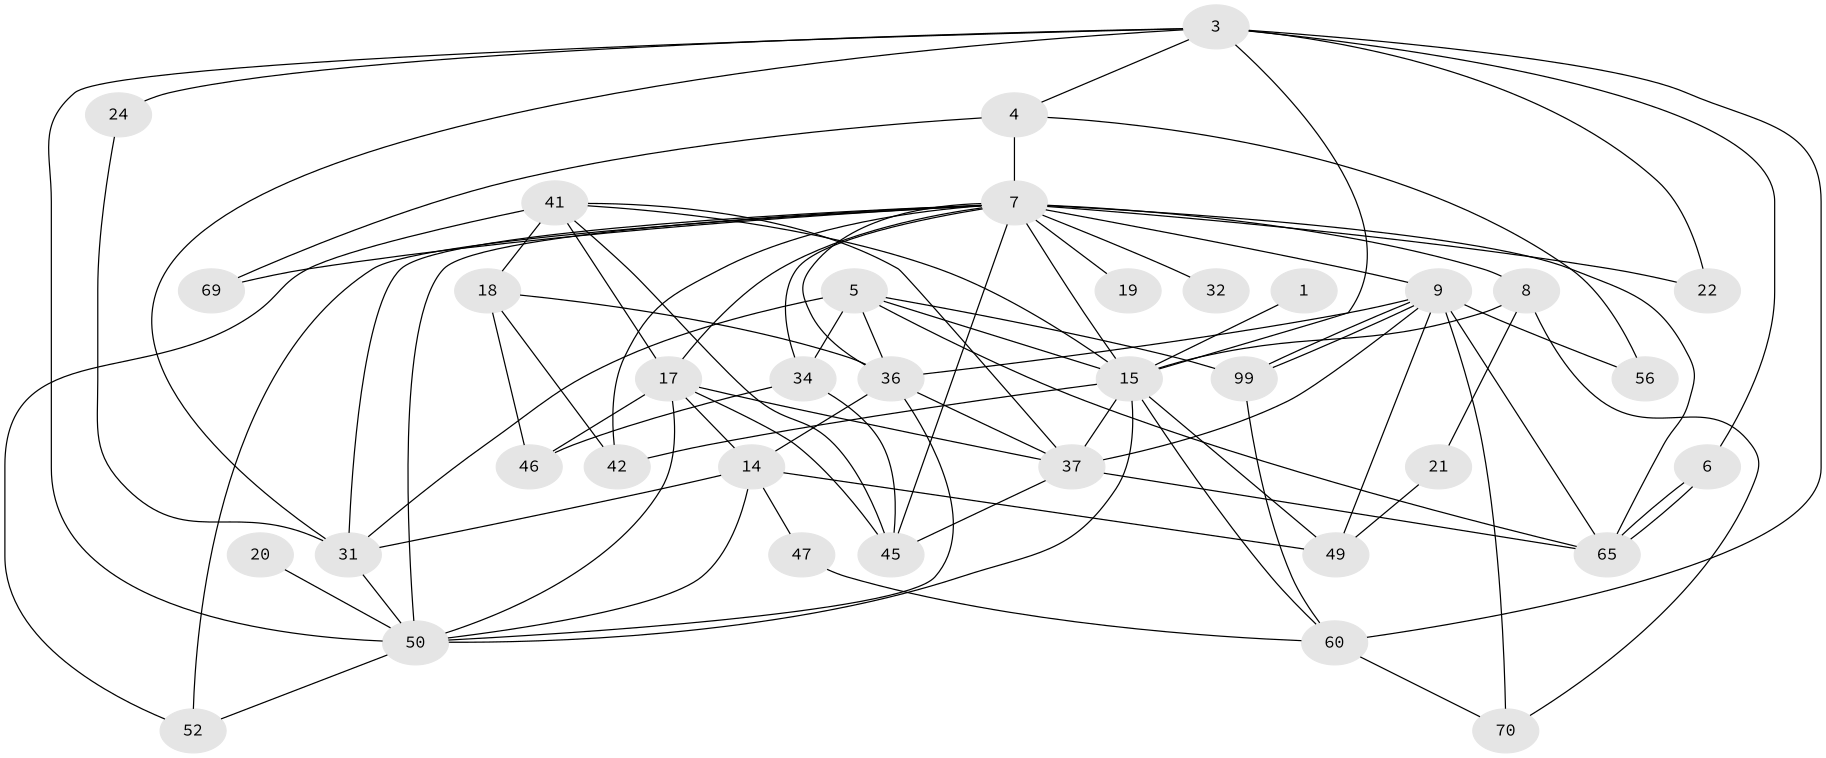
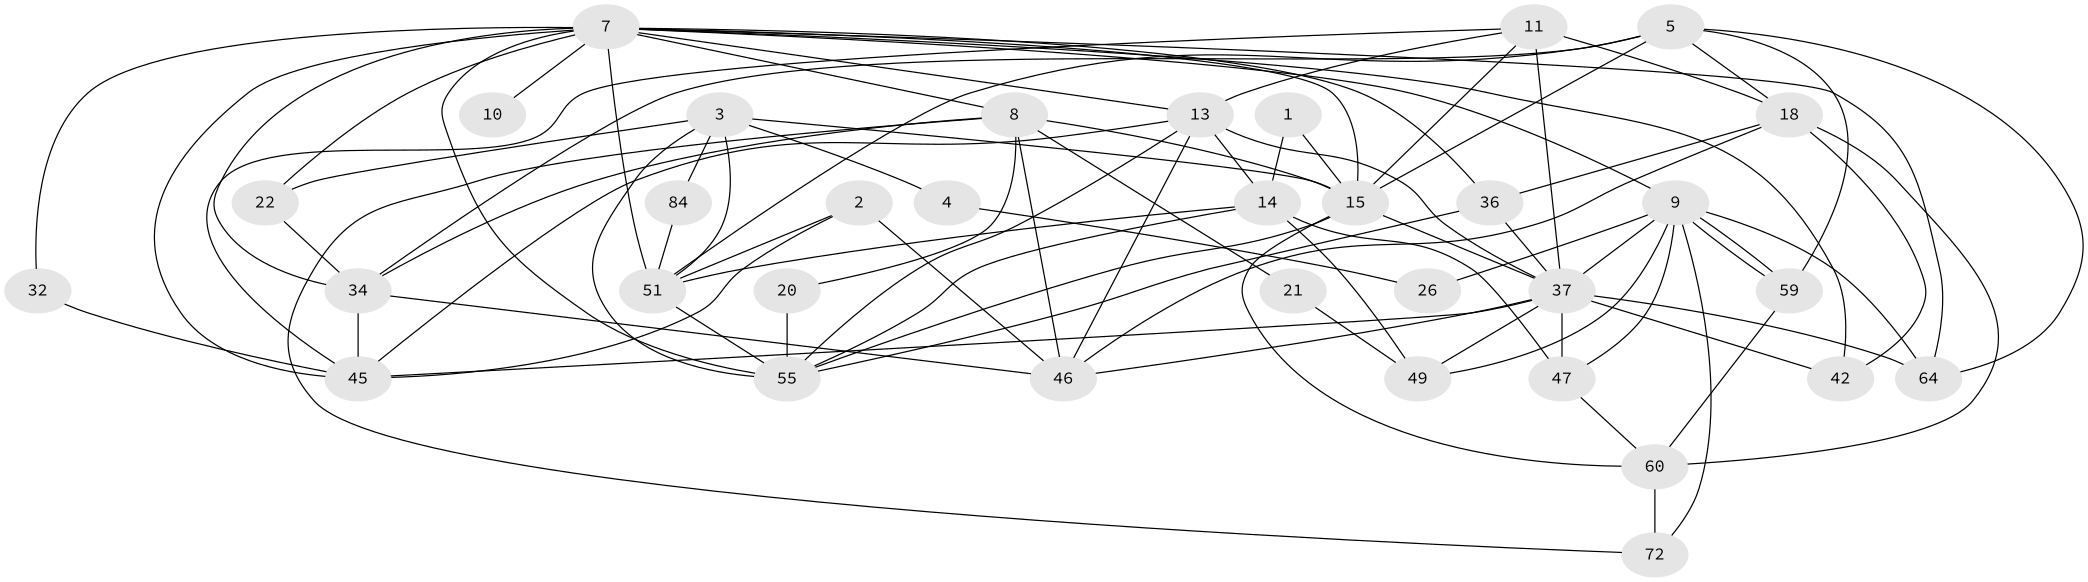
(119, 115) -> (678, 203)
(1014, 159) -> none
none -> (611, 176)
(555, 203) -> (1534, 27)
none -> (859, 203)
none -> (1038, 242)
none -> (312, 247)
none -> (913, 261)
(1821, 270) -> (1989, 375)
(211, 291) -> none
(1128, 291) -> (493, 115)
none -> (1562, 331)
(873, 335) -> (1728, 70)
none -> (1314, 341)
(1167, 342) -> (1656, 296)
none -> (194, 343)
(669, 379) -> (1200, 115)
(1244, 379) -> (1789, 291)
(1645, 379) -> (1428, 291)
(872, 417) -> (1696, 333)
(798, 437) -> (1278, 159)
(1233, 467) -> (1490, 335)
(1707, 467) -> none
(348, 555) -> (653, 291)
(1607, 555) -> (1929, 379)
(416, 643) -> (787, 379)
(193, 731) -> none
(1506, 731) -> (1655, 555)
